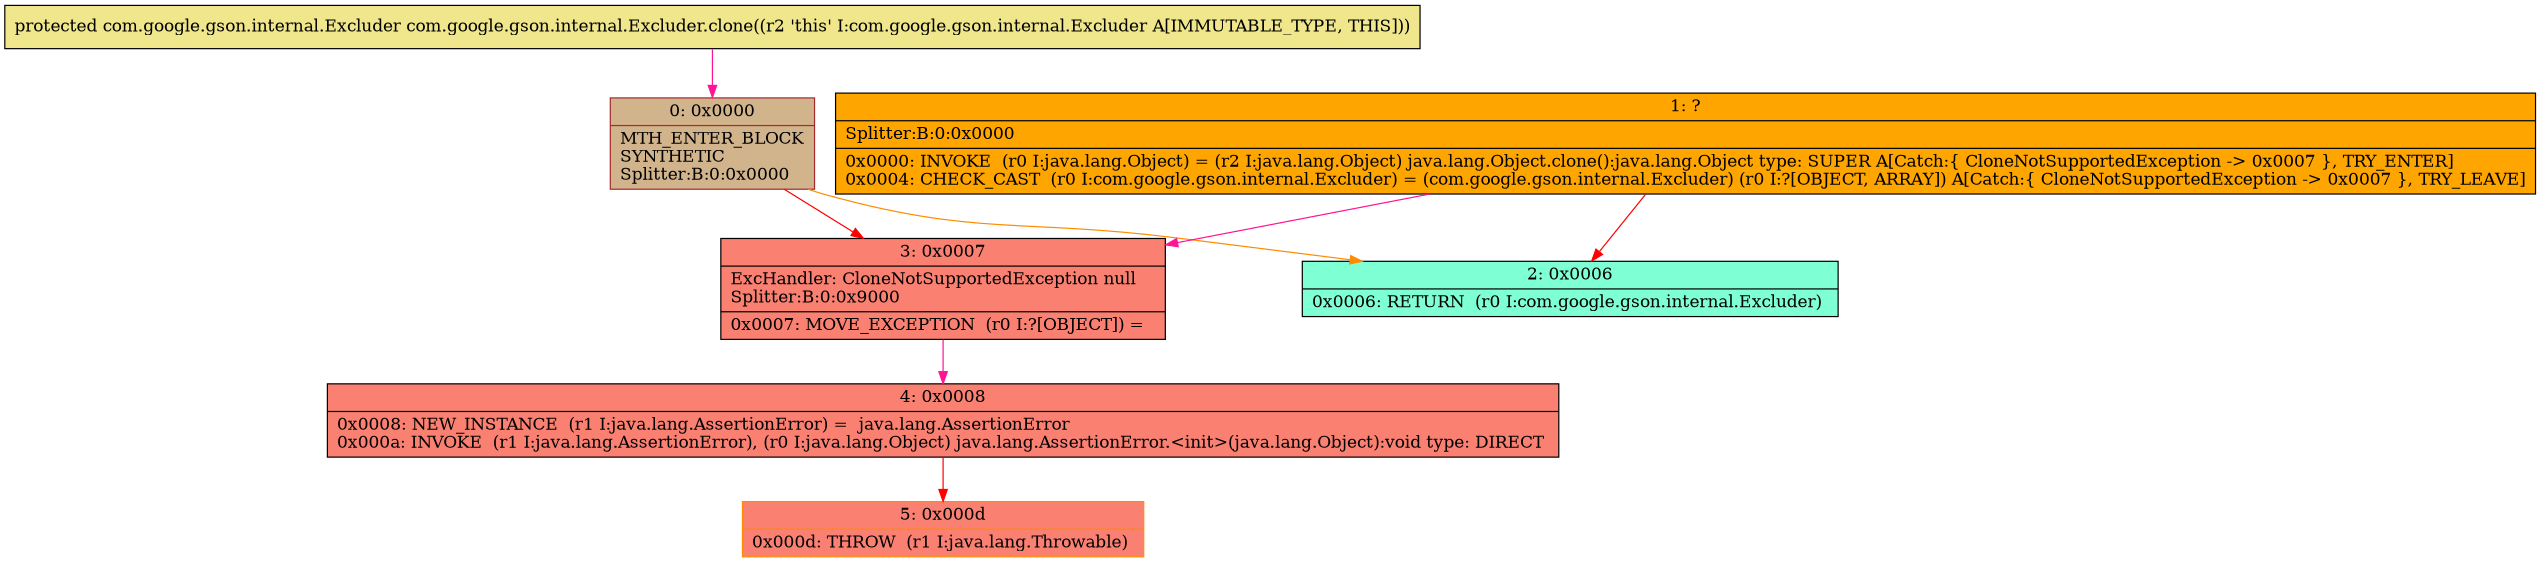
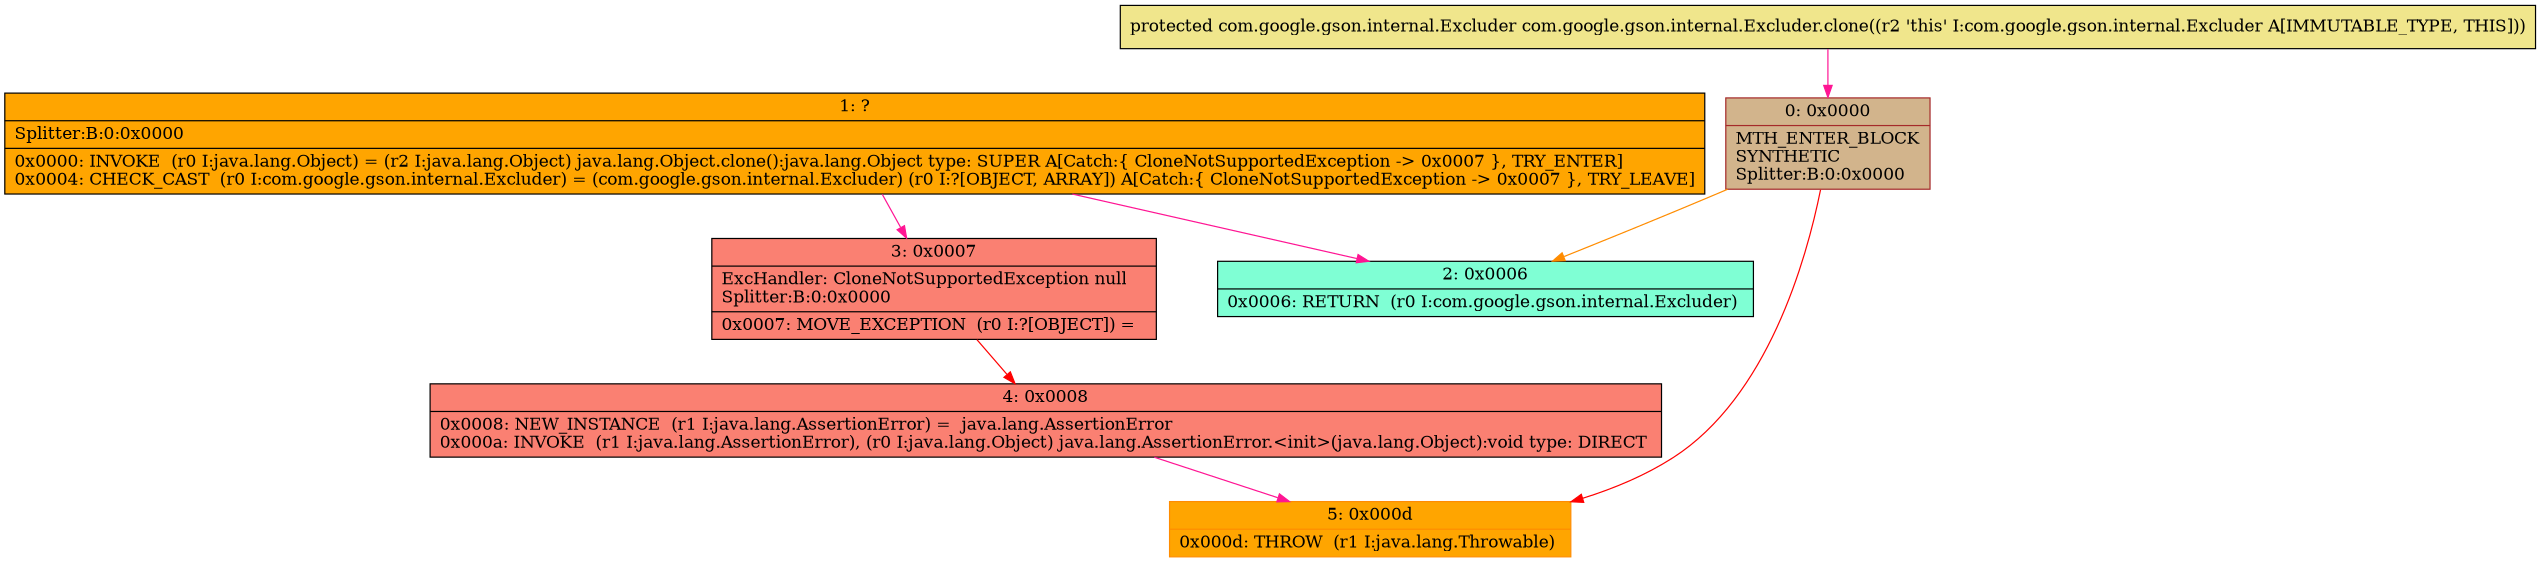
(819, 211) -> (1747, 381)
(1623, 223) -> (1215, 226)
(816, 297) -> (807, 297)
(943, 356) -> (992, 357)
(943, 474) -> (1216, 477)
(943, 529) -> (1370, 529)
